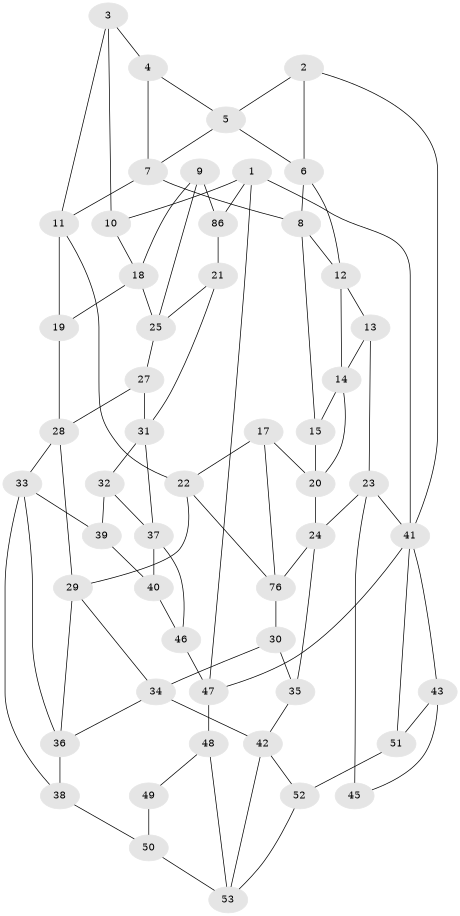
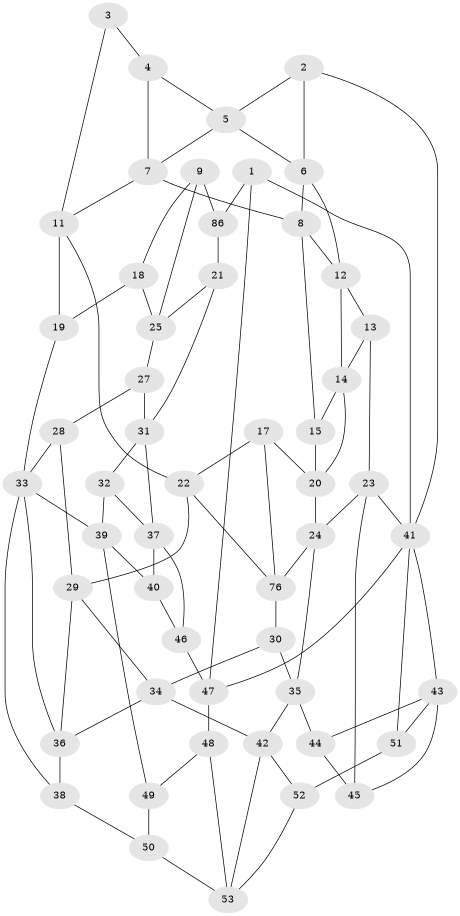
(111, 224) -> none
(59, 380) -> (37, 405)
none -> (123, 666)
none -> (316, 744)
